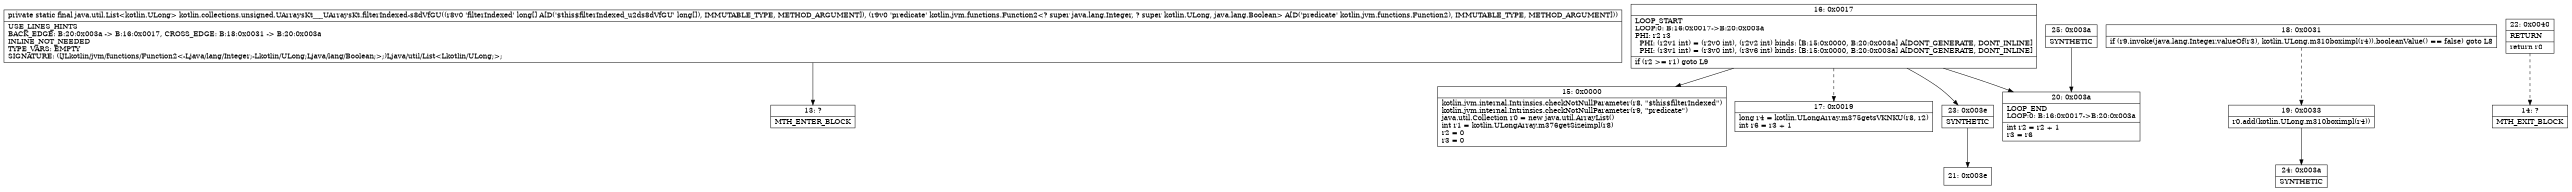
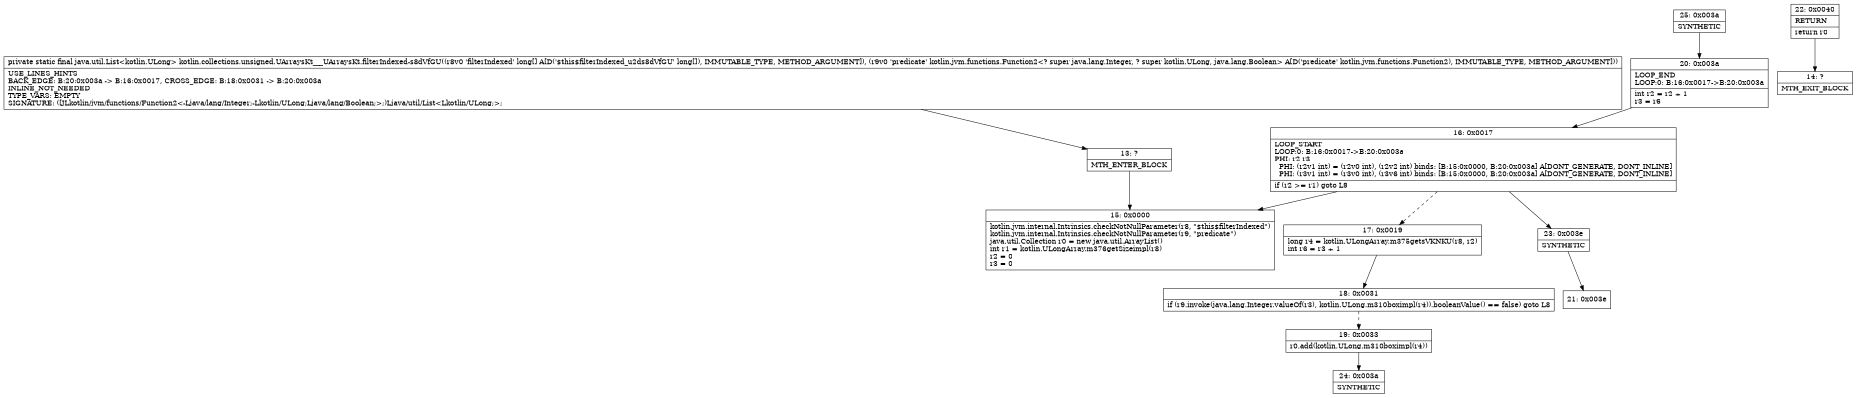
(2530, 77) -> (1815, 53)
(1976, 79) -> (1605, 117)
none -> (1130, 188)
none -> (1371, 269)
